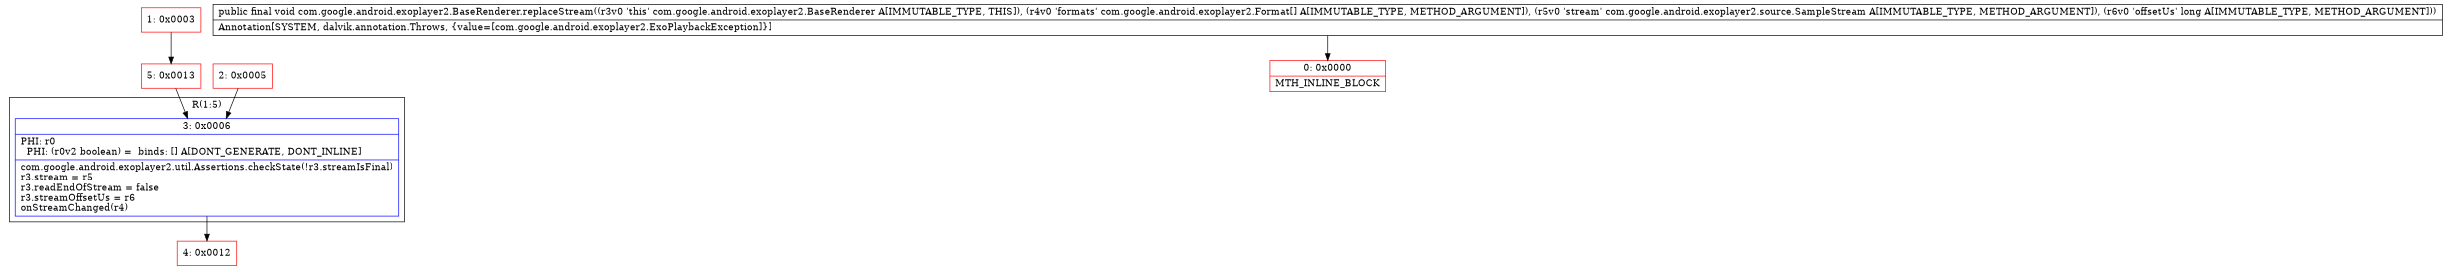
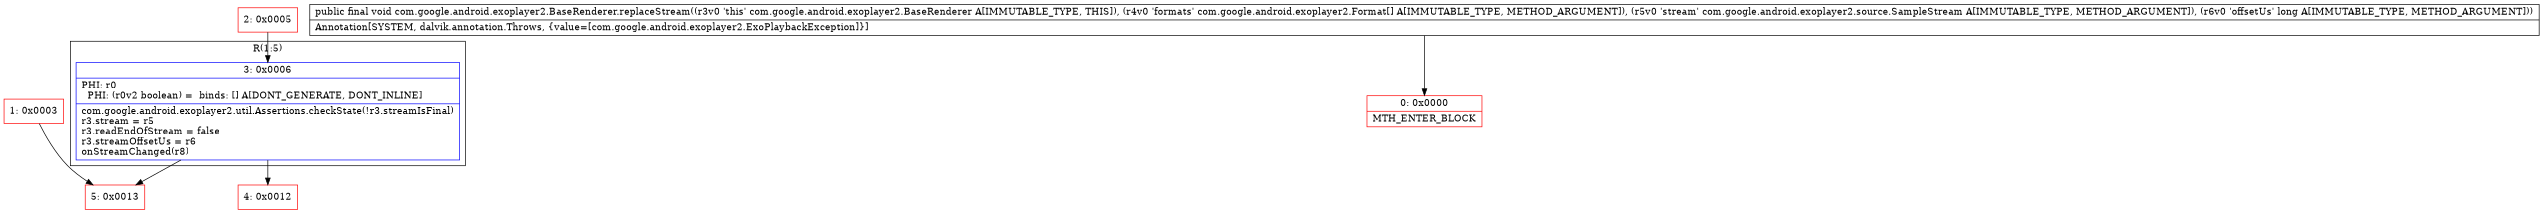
(1328, 84) -> (1424, 119)
(181, 101) -> (161, 171)
(75, 208) -> (136, 152)
